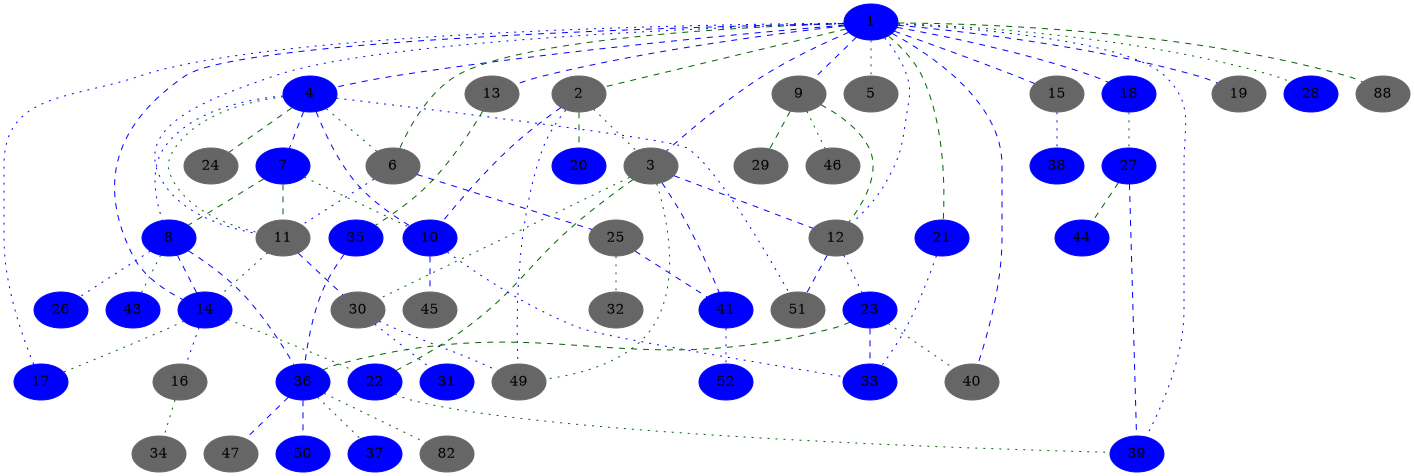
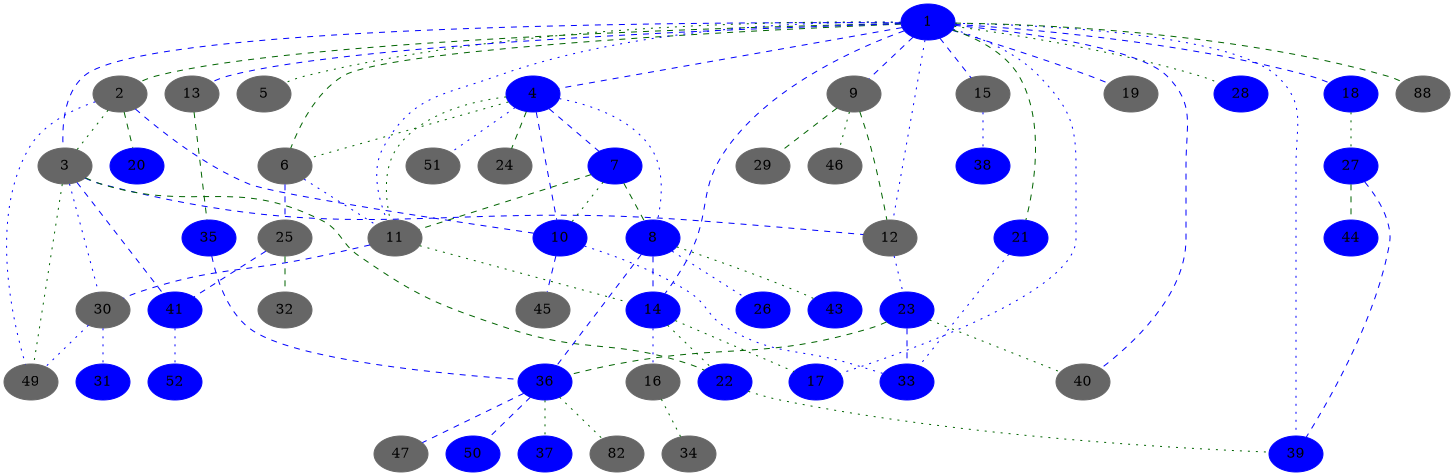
(504, 238) -> (84, 238)
(616, 274) -> (285, 274)
(817, 274) -> none
